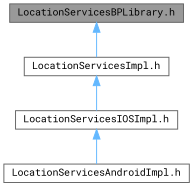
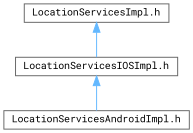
(97, 13) -> none
